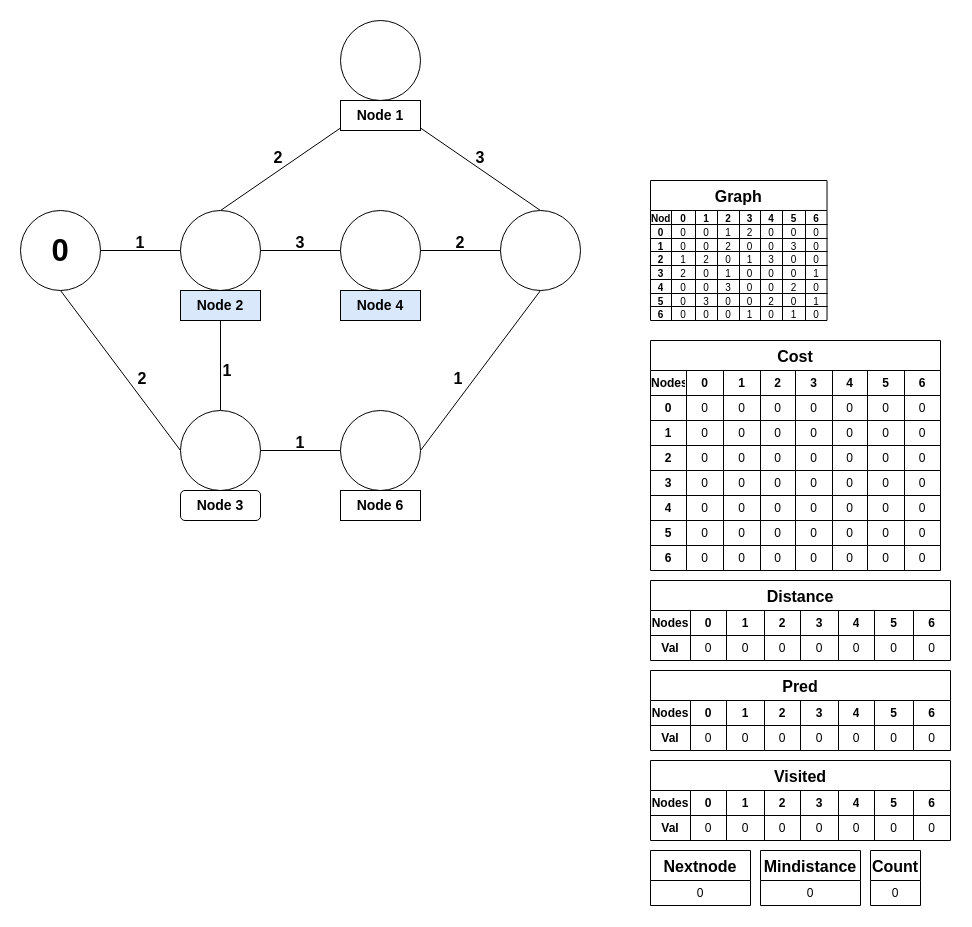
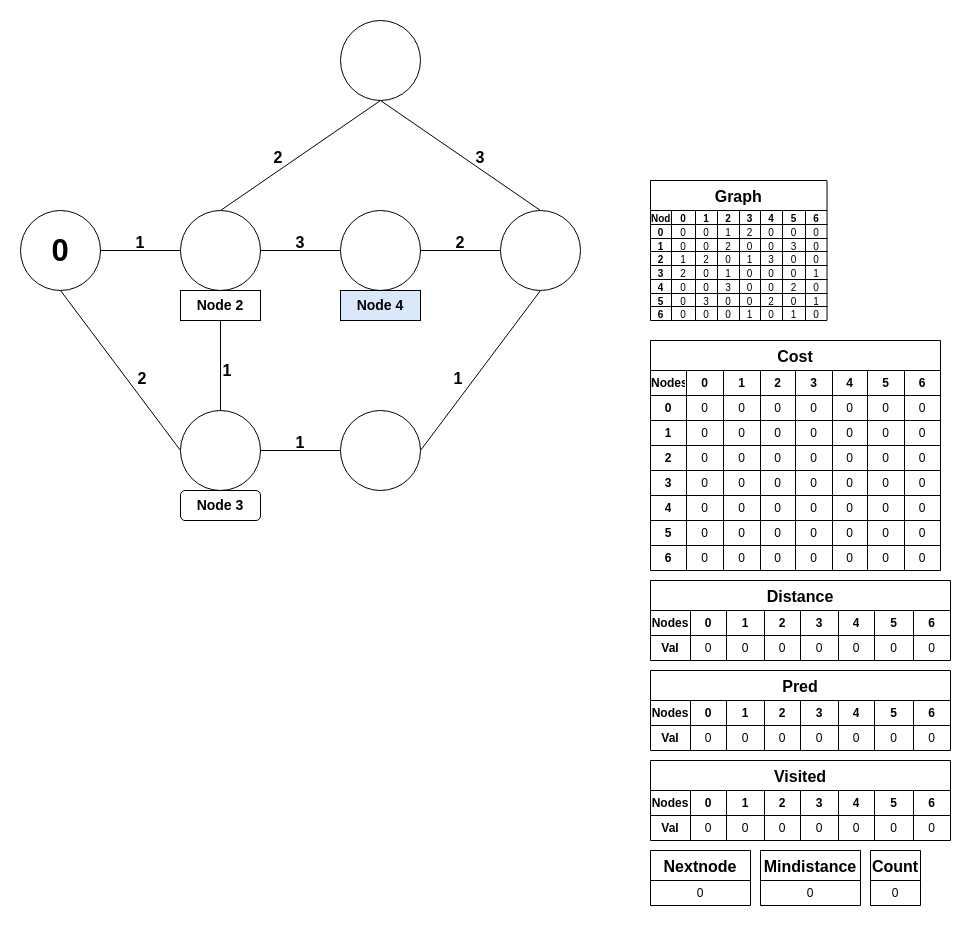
(381, 116) -> none
(221, 306) -> (221, 306)
(381, 506) -> none
